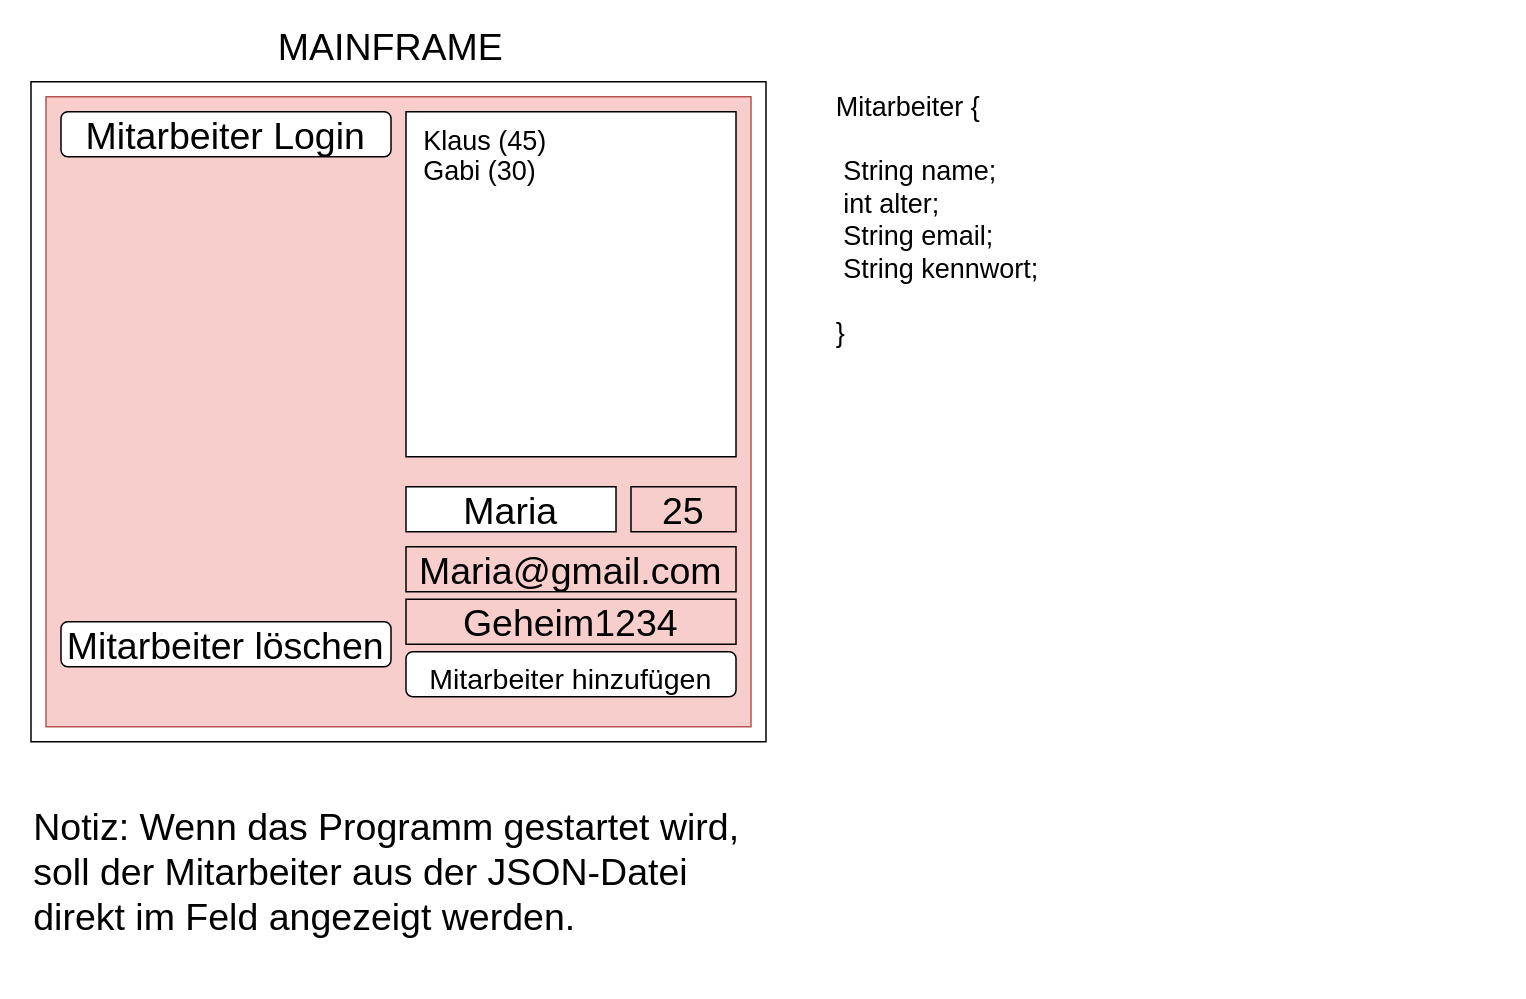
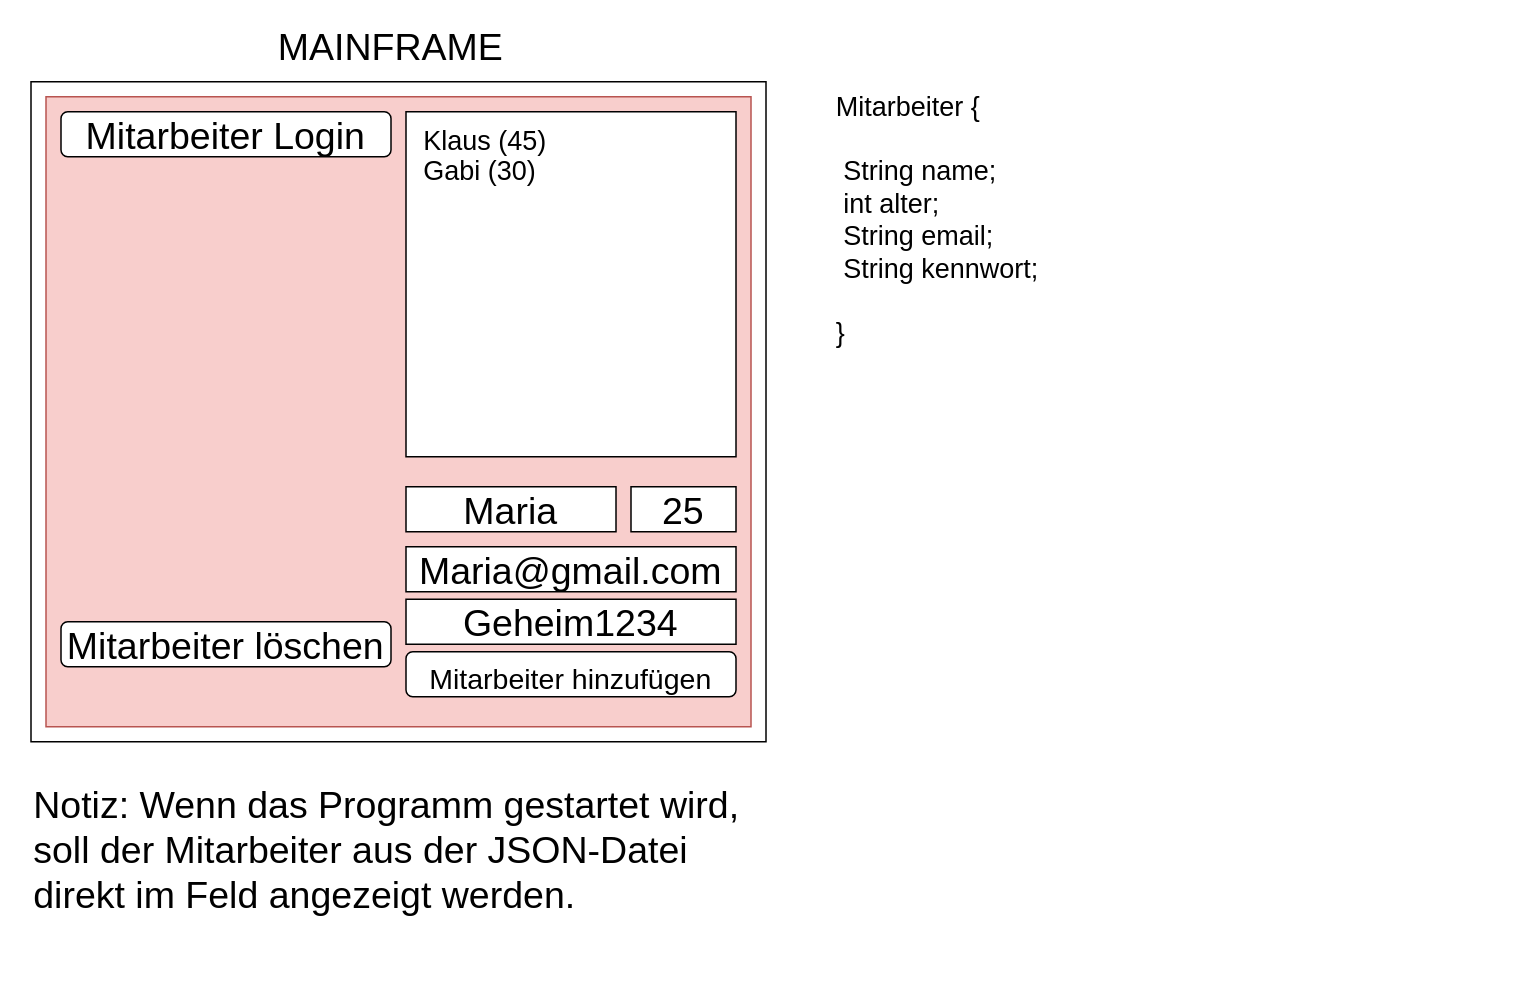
(683, 509) -> (683, 509)
(571, 569) -> (571, 569)
(571, 622) -> (571, 622)
(391, 892) -> (391, 869)
